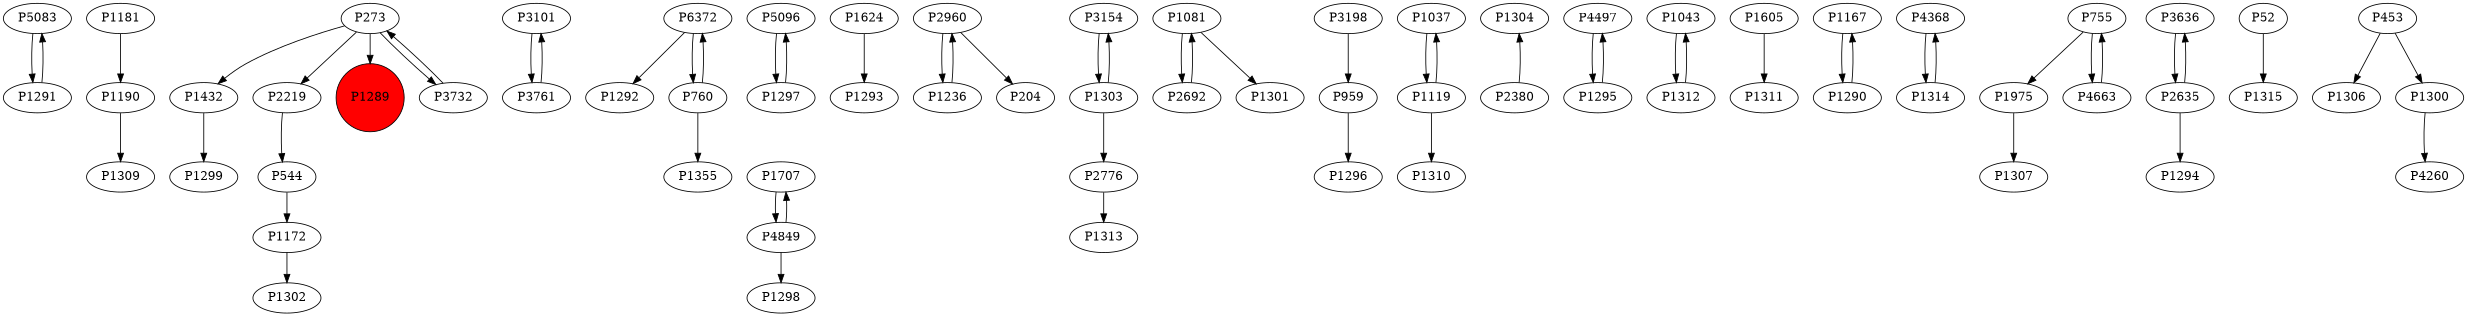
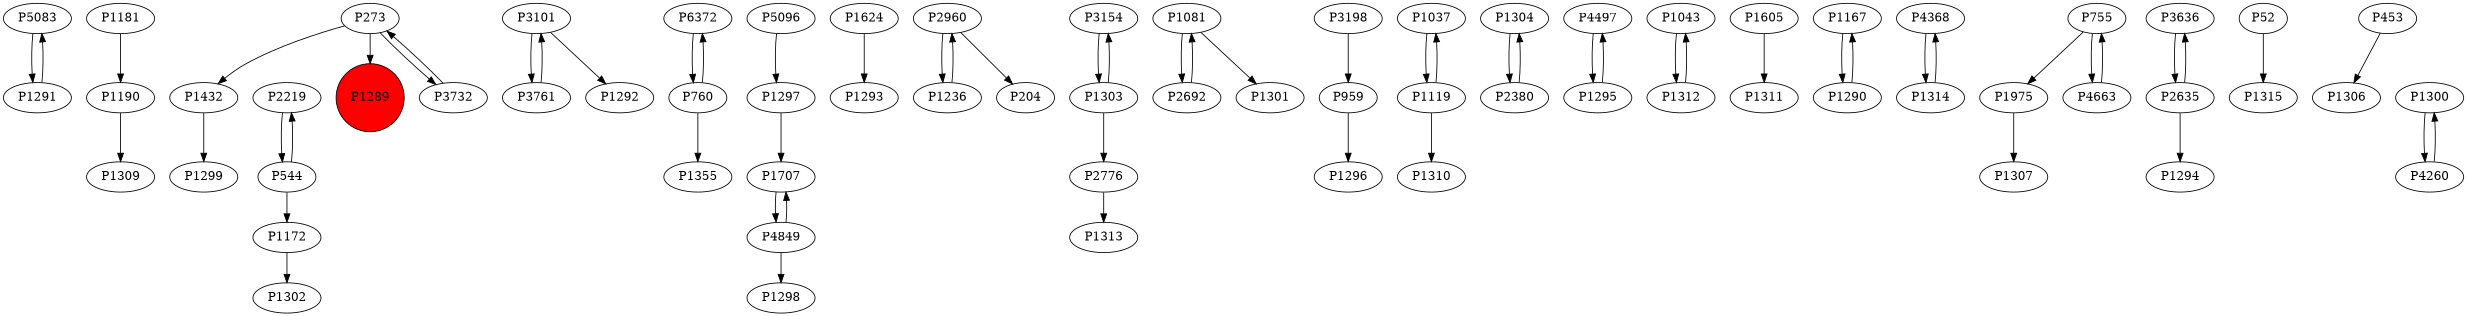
none -> (1509, 54)
(2407, 54) -> (2435, 142)
(332, 55) -> (293, 142)
(662, 55) -> (575, 55)
(787, 62) -> (781, 133)
